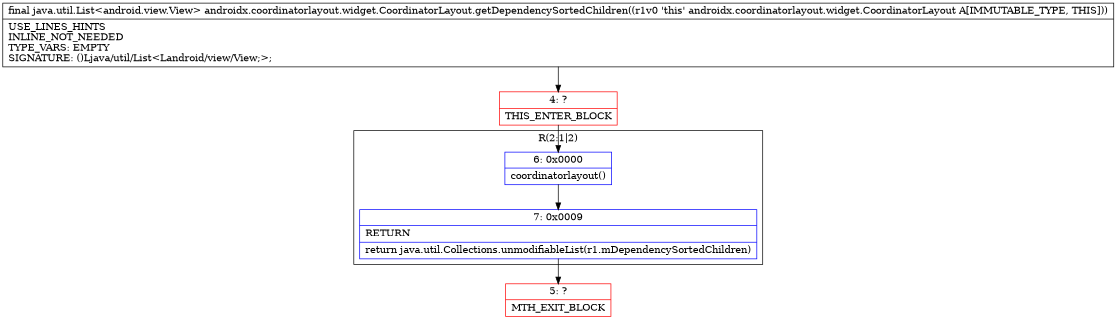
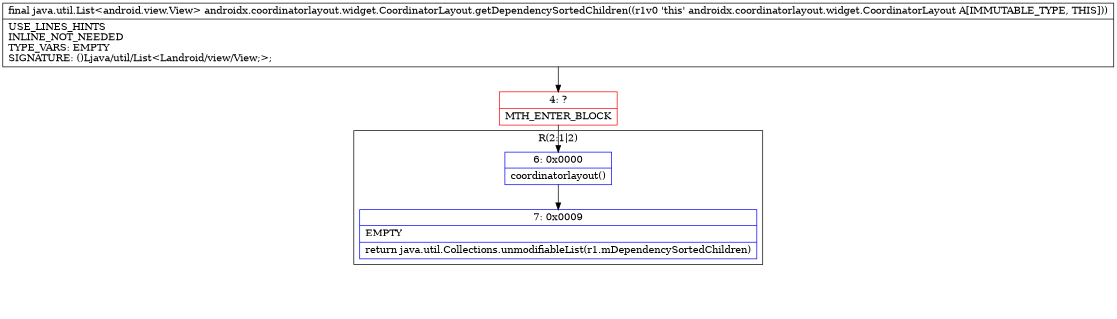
(558, 116) -> (558, 116)
(388, 234) -> (384, 234)
(558, 300) -> none
